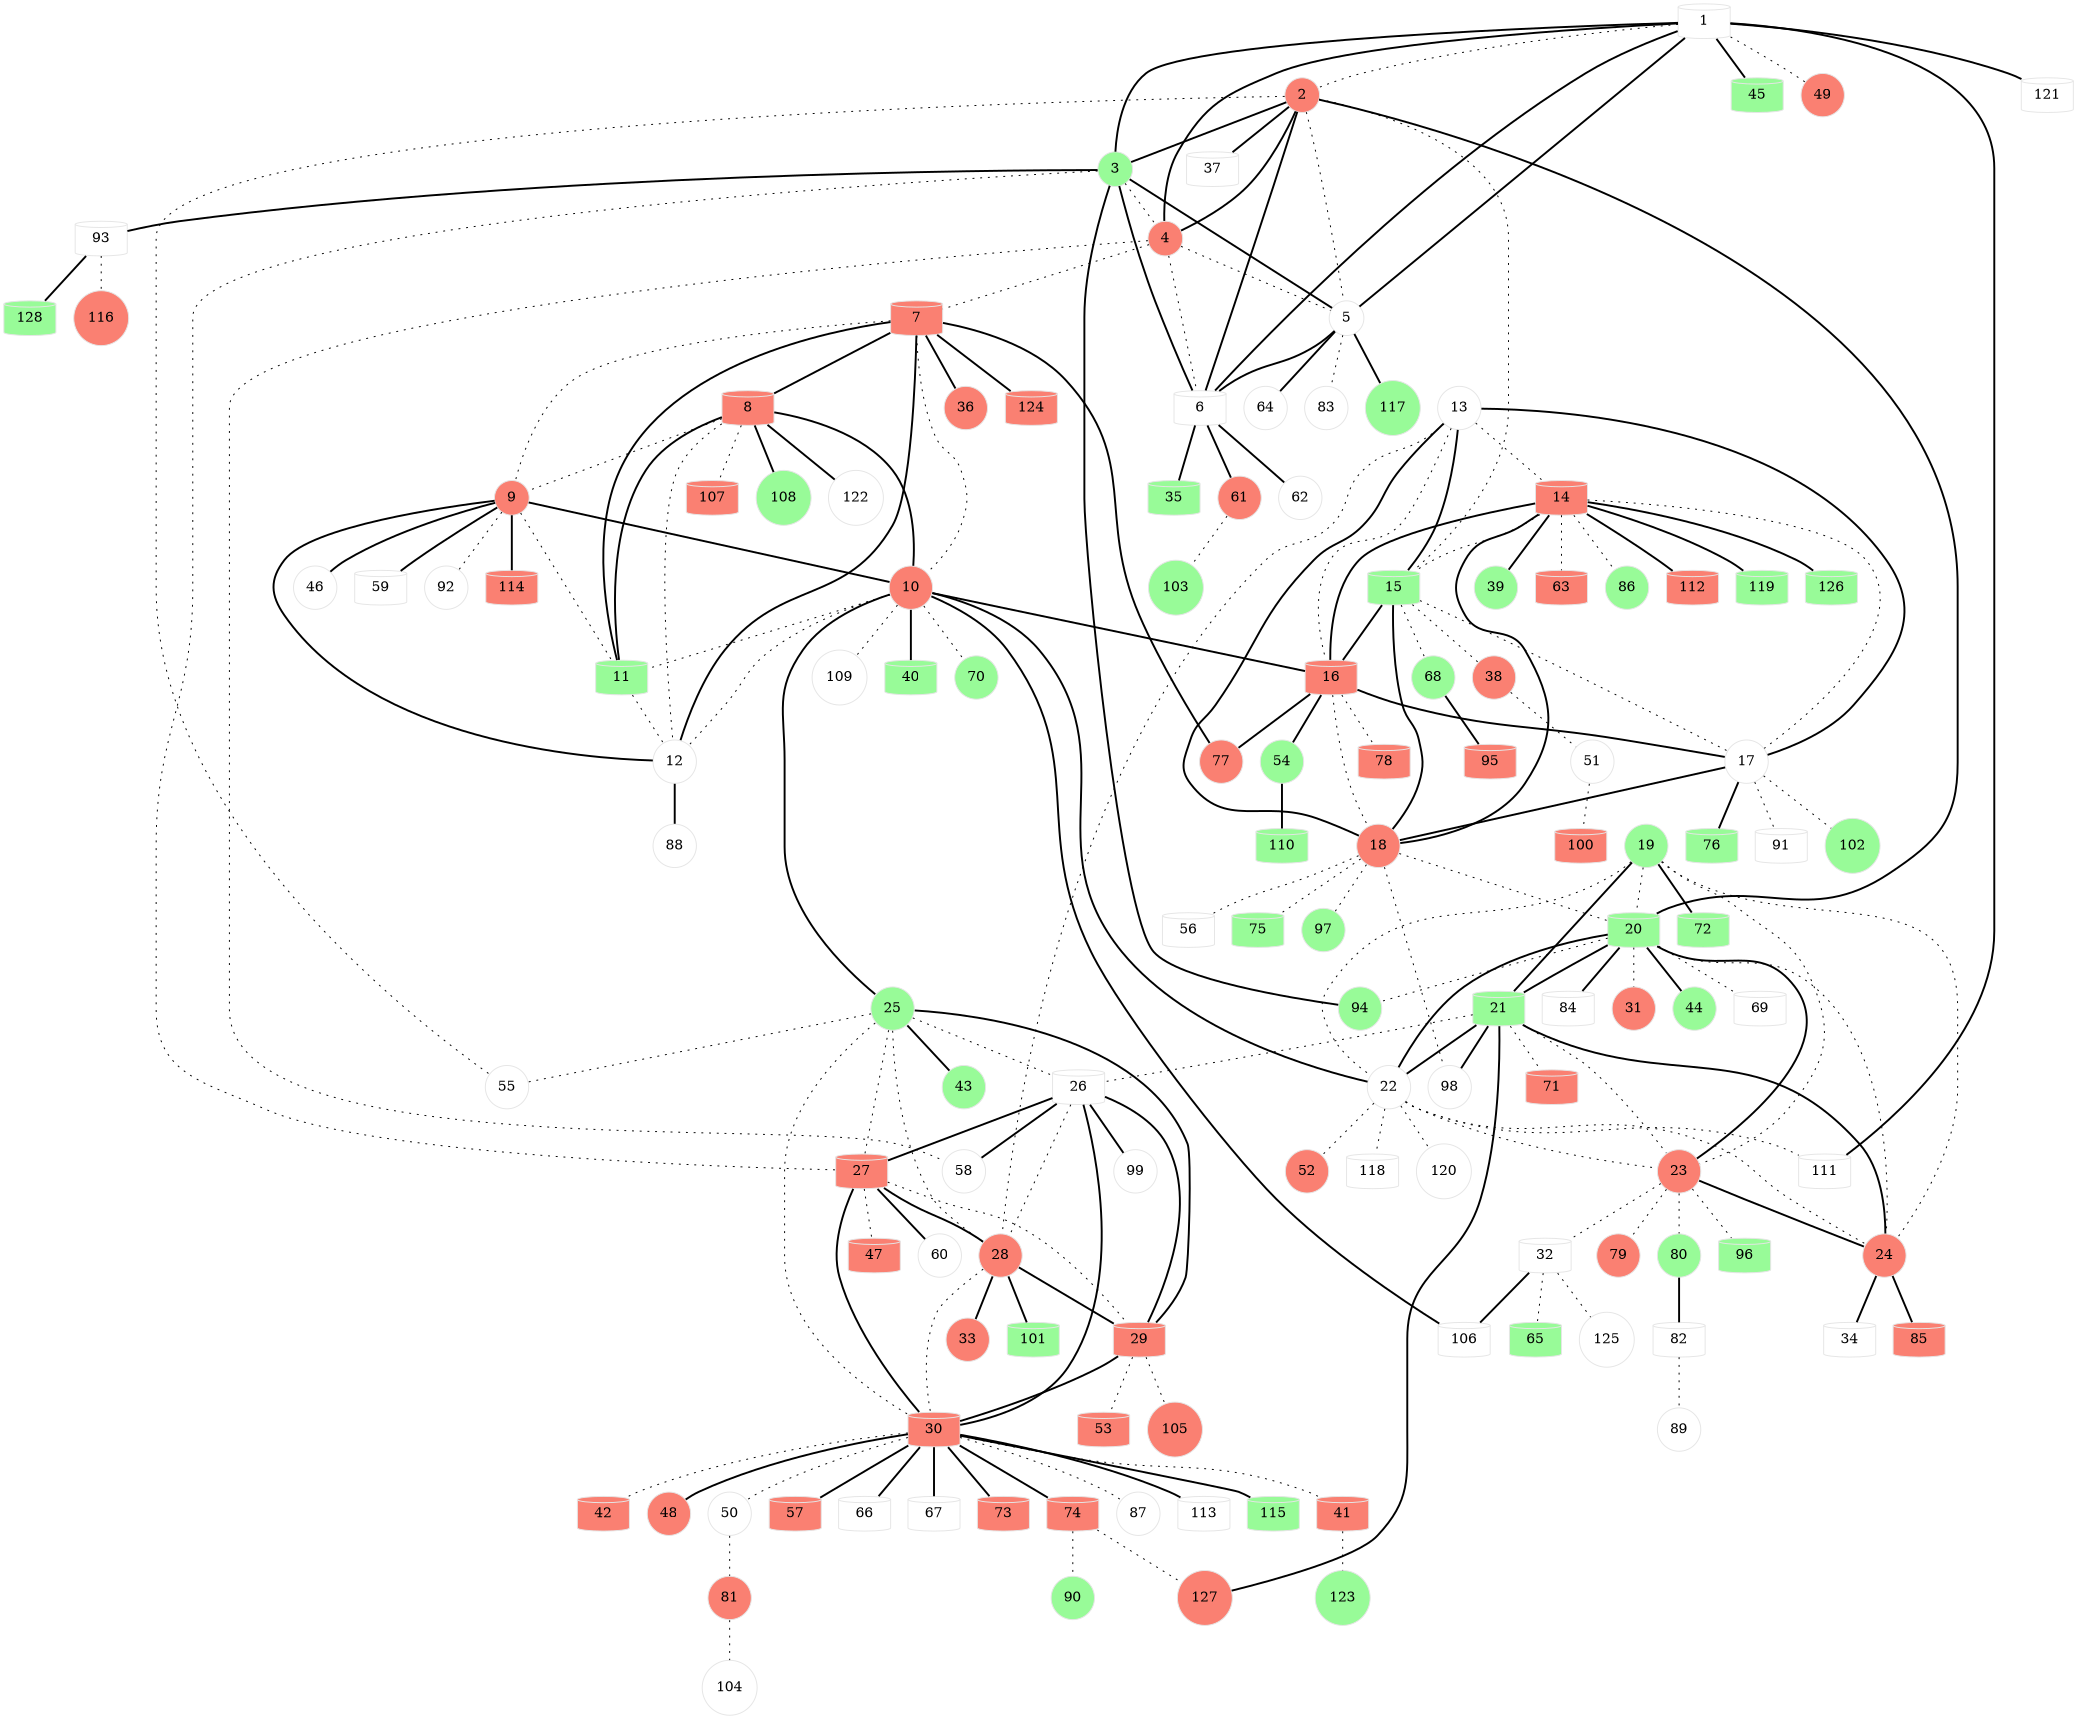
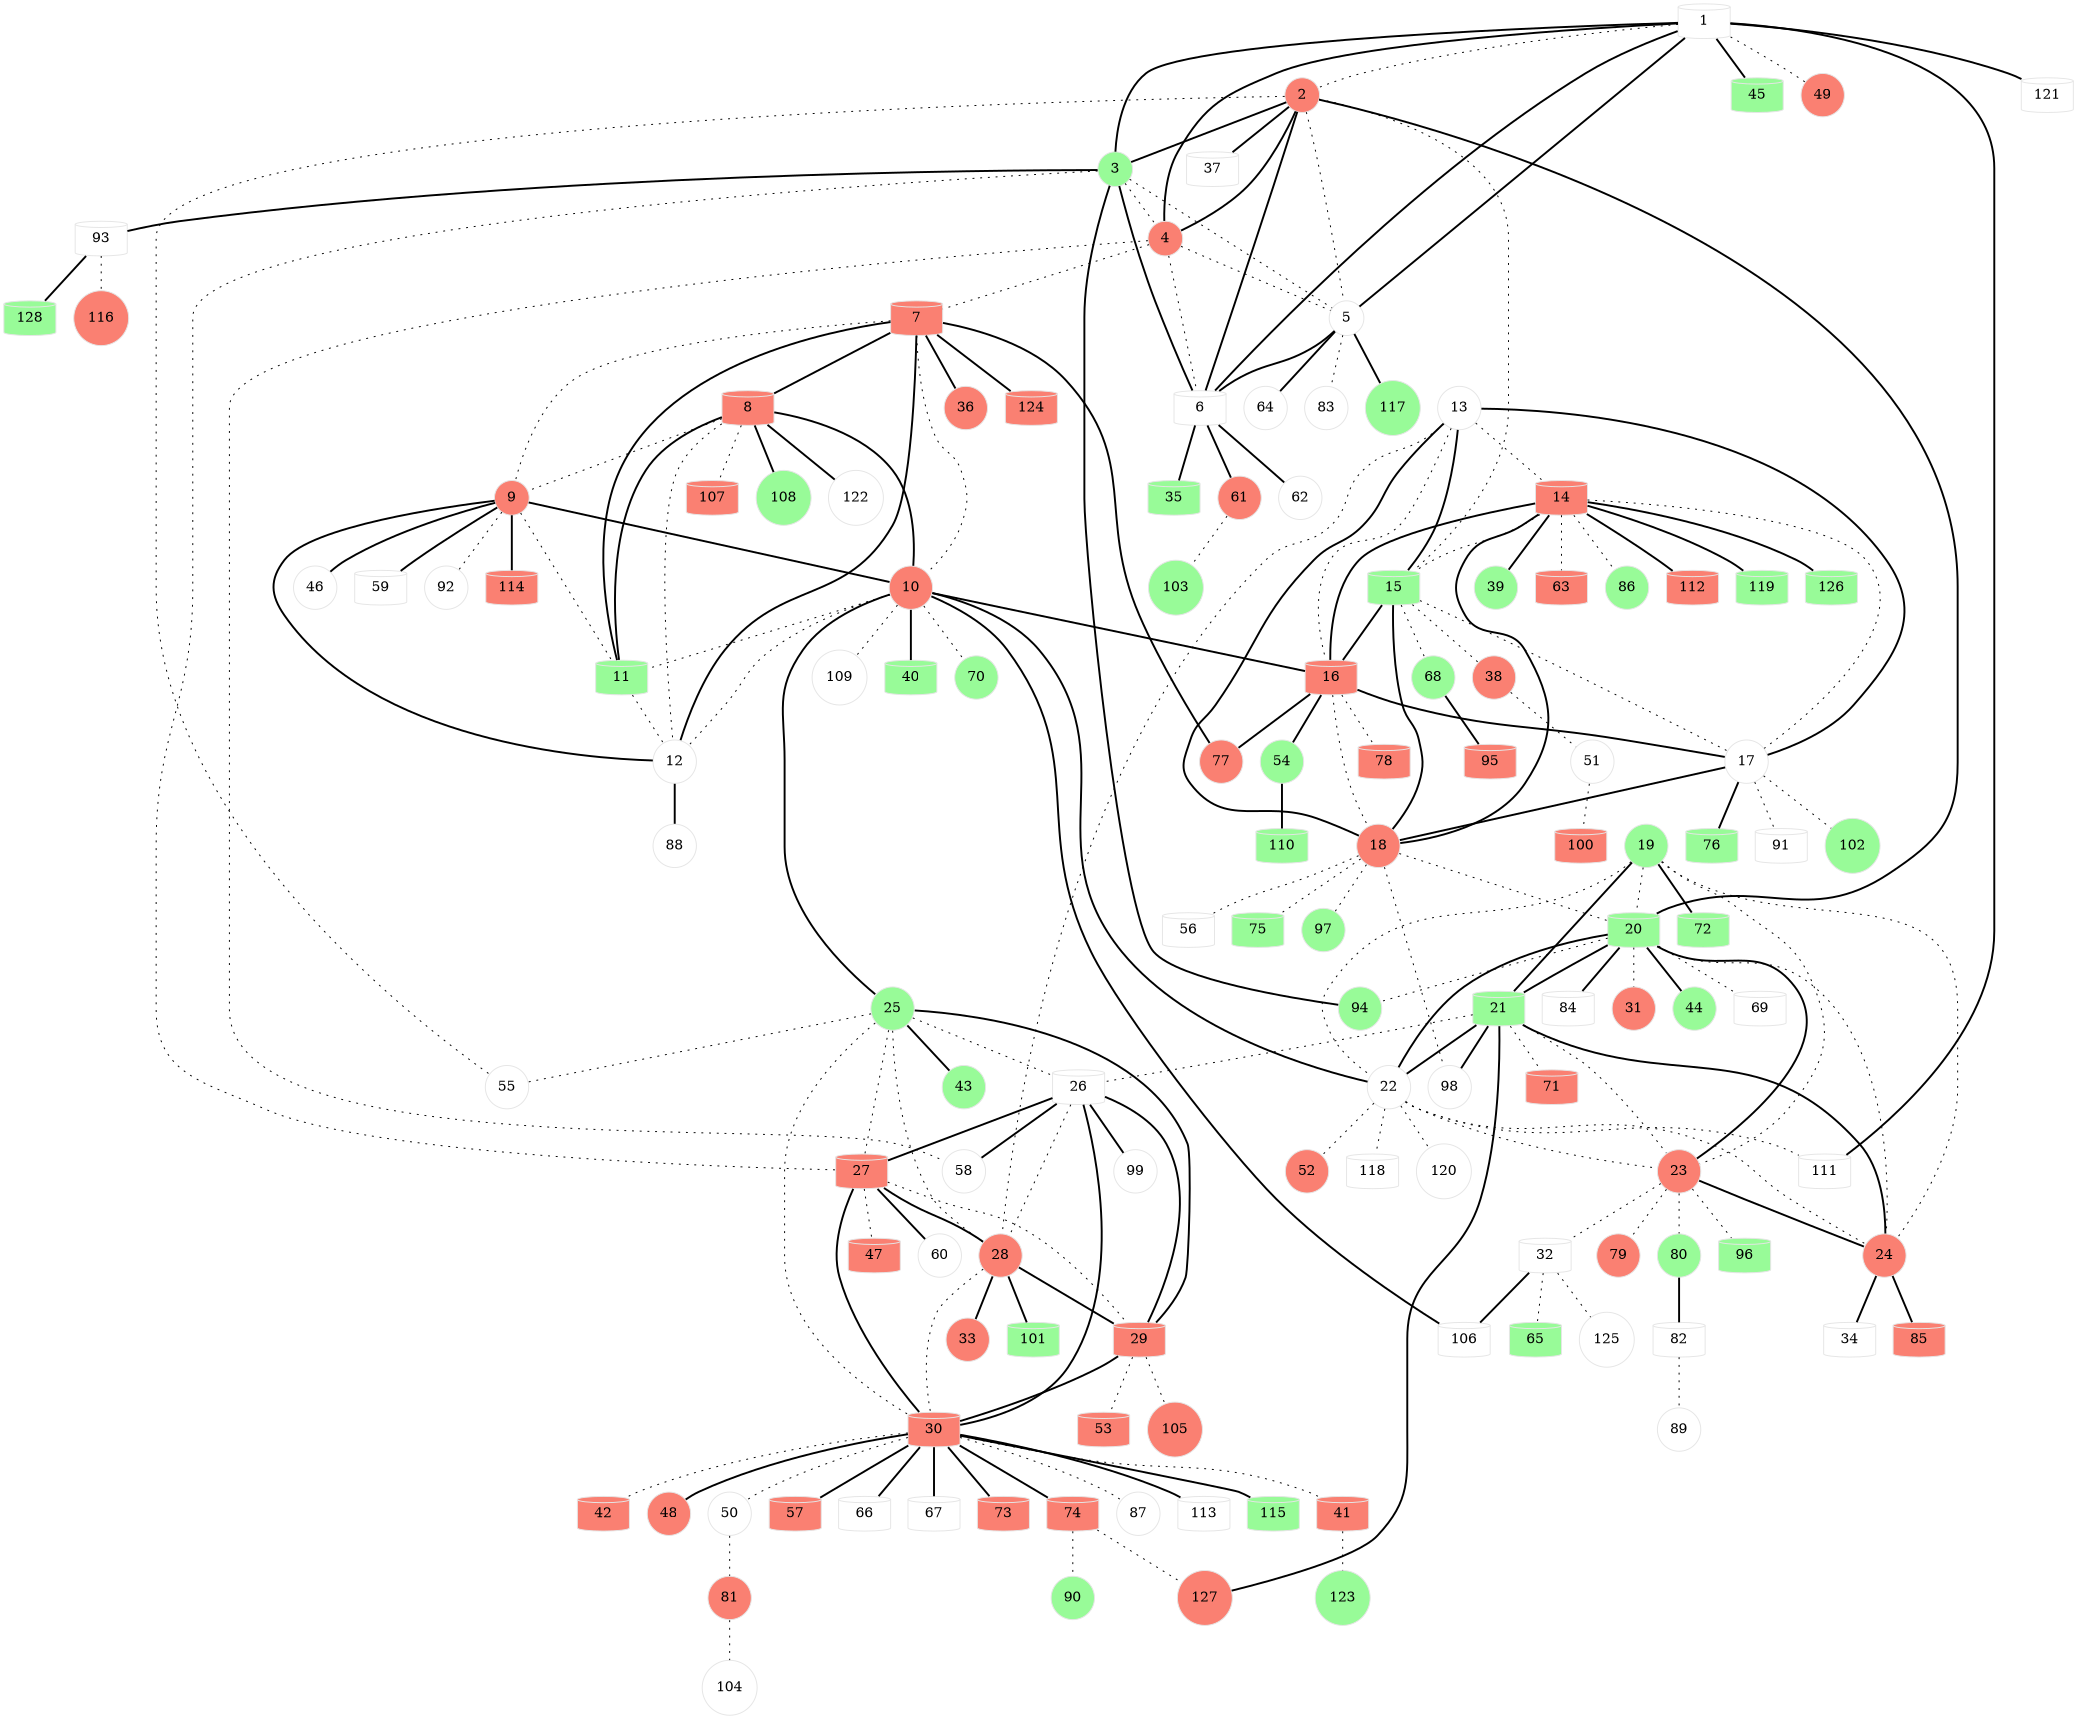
(1231, 244) -> (1231, 244)
